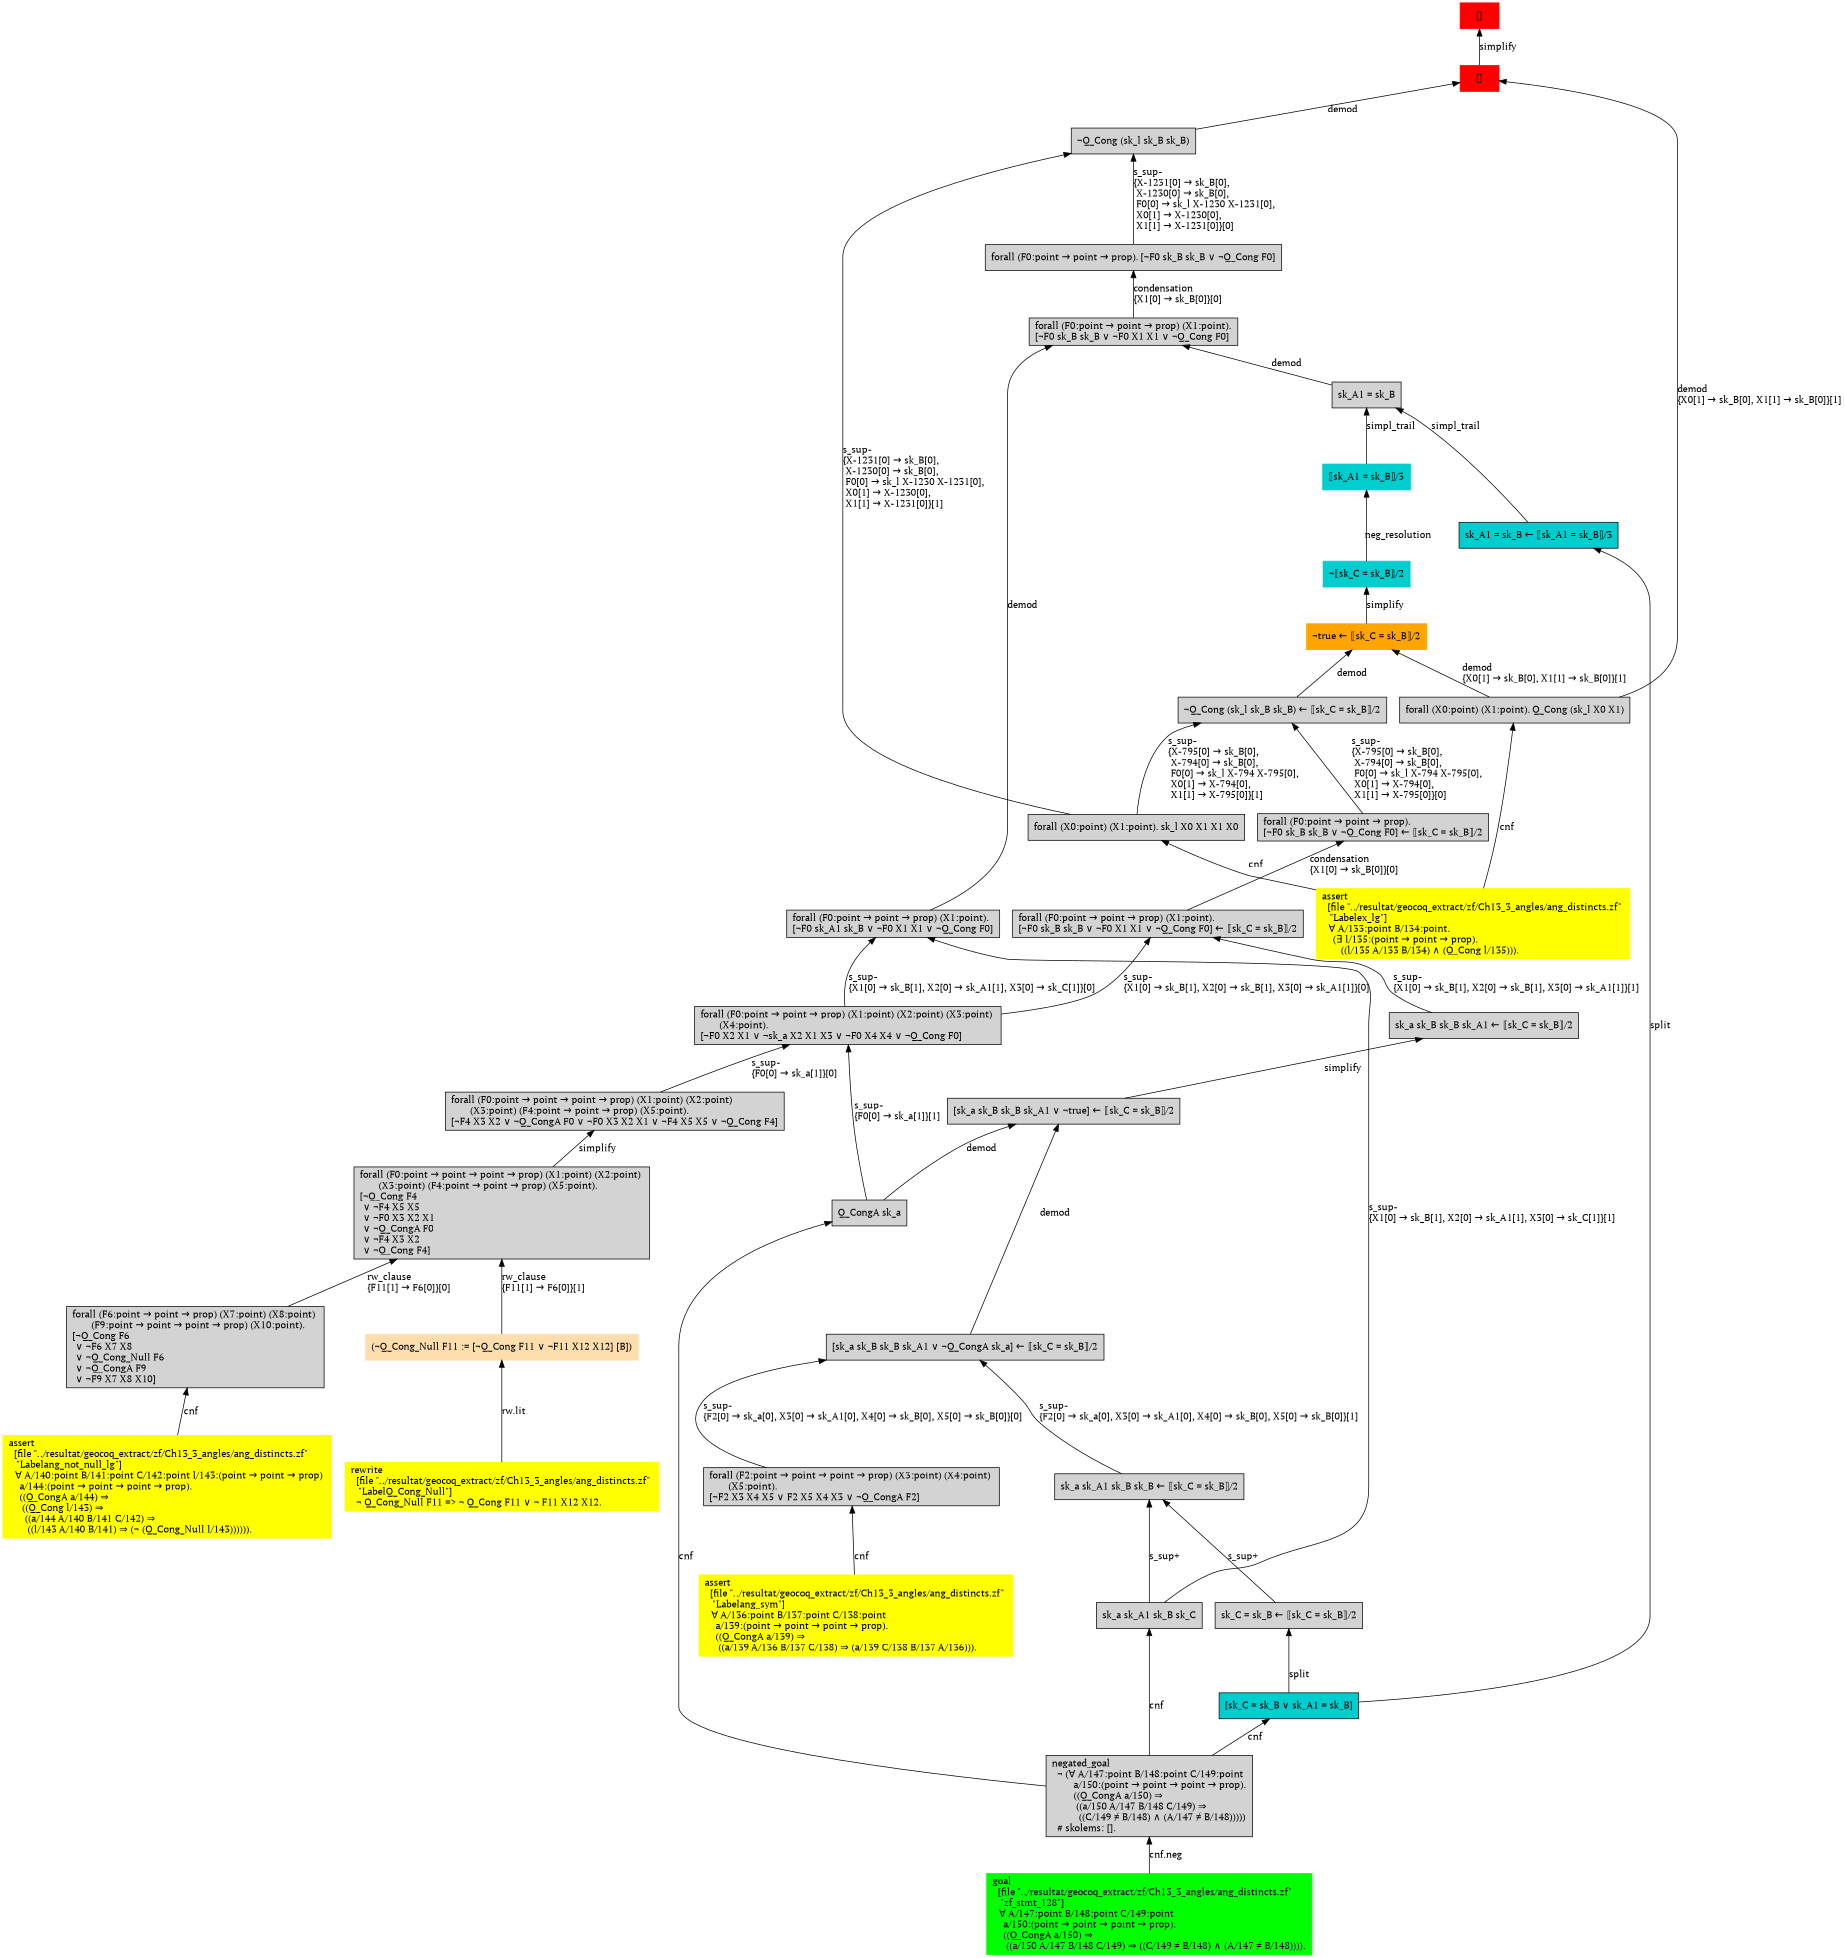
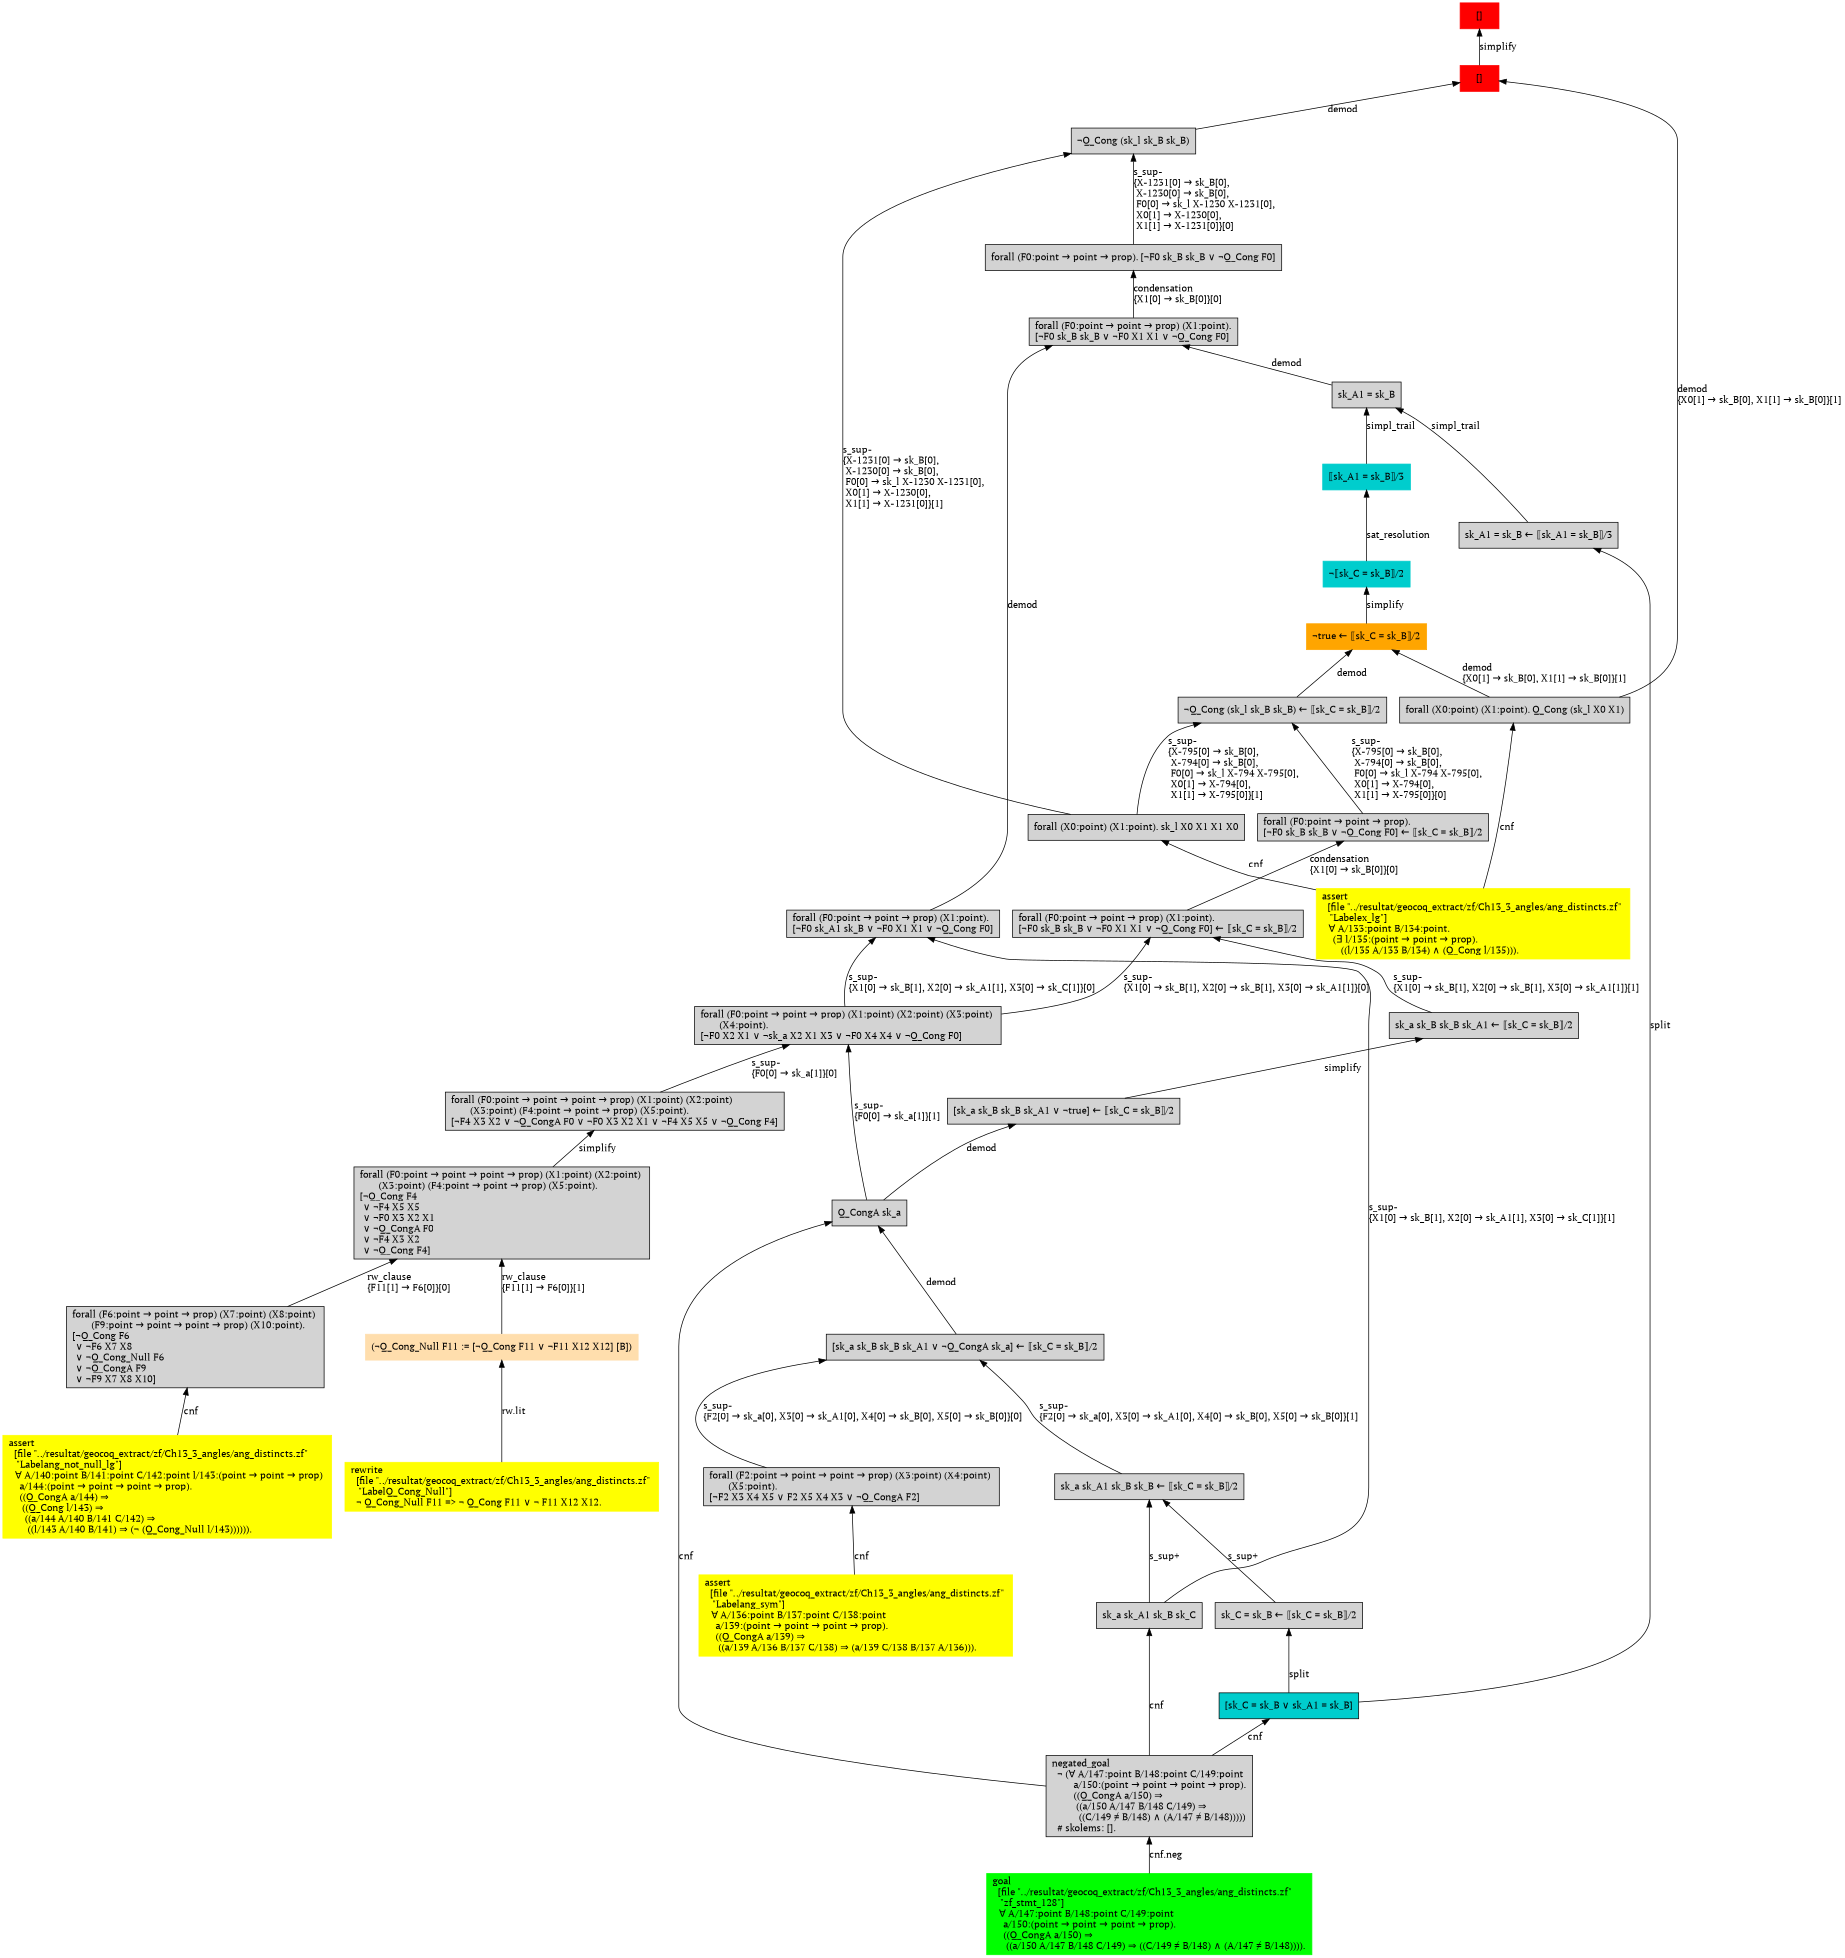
(1398, 535) -> (1398, 535)
(1539, 535) -> (1539, 535)
(1013, 1232) -> (919, 1283)
